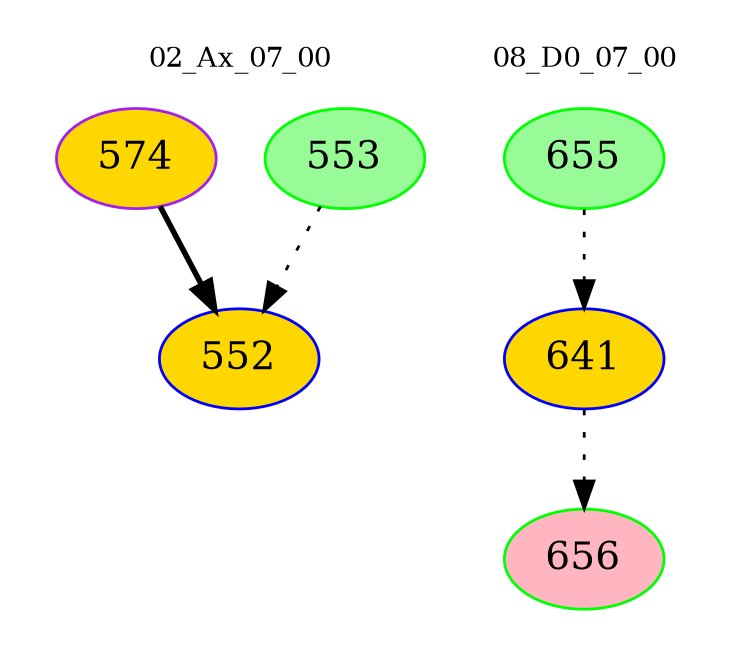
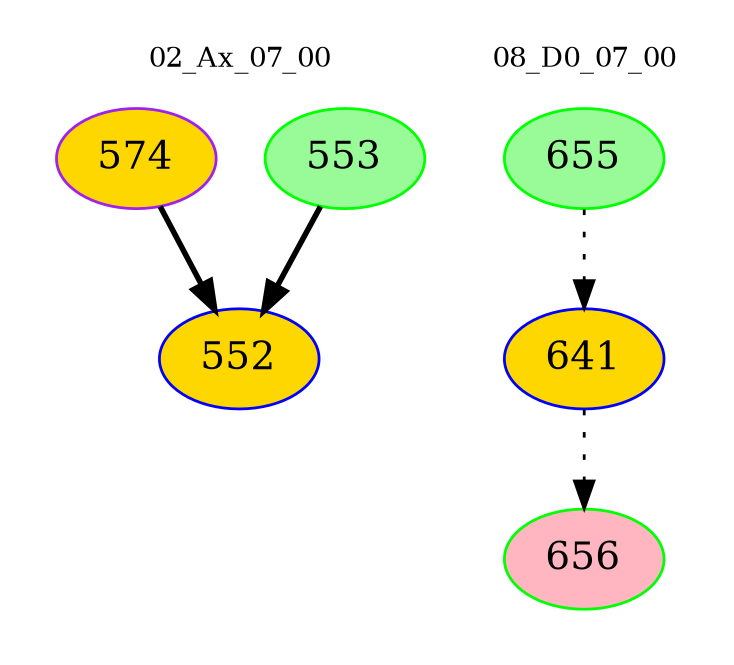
(299, 246) -> (299, 246)
